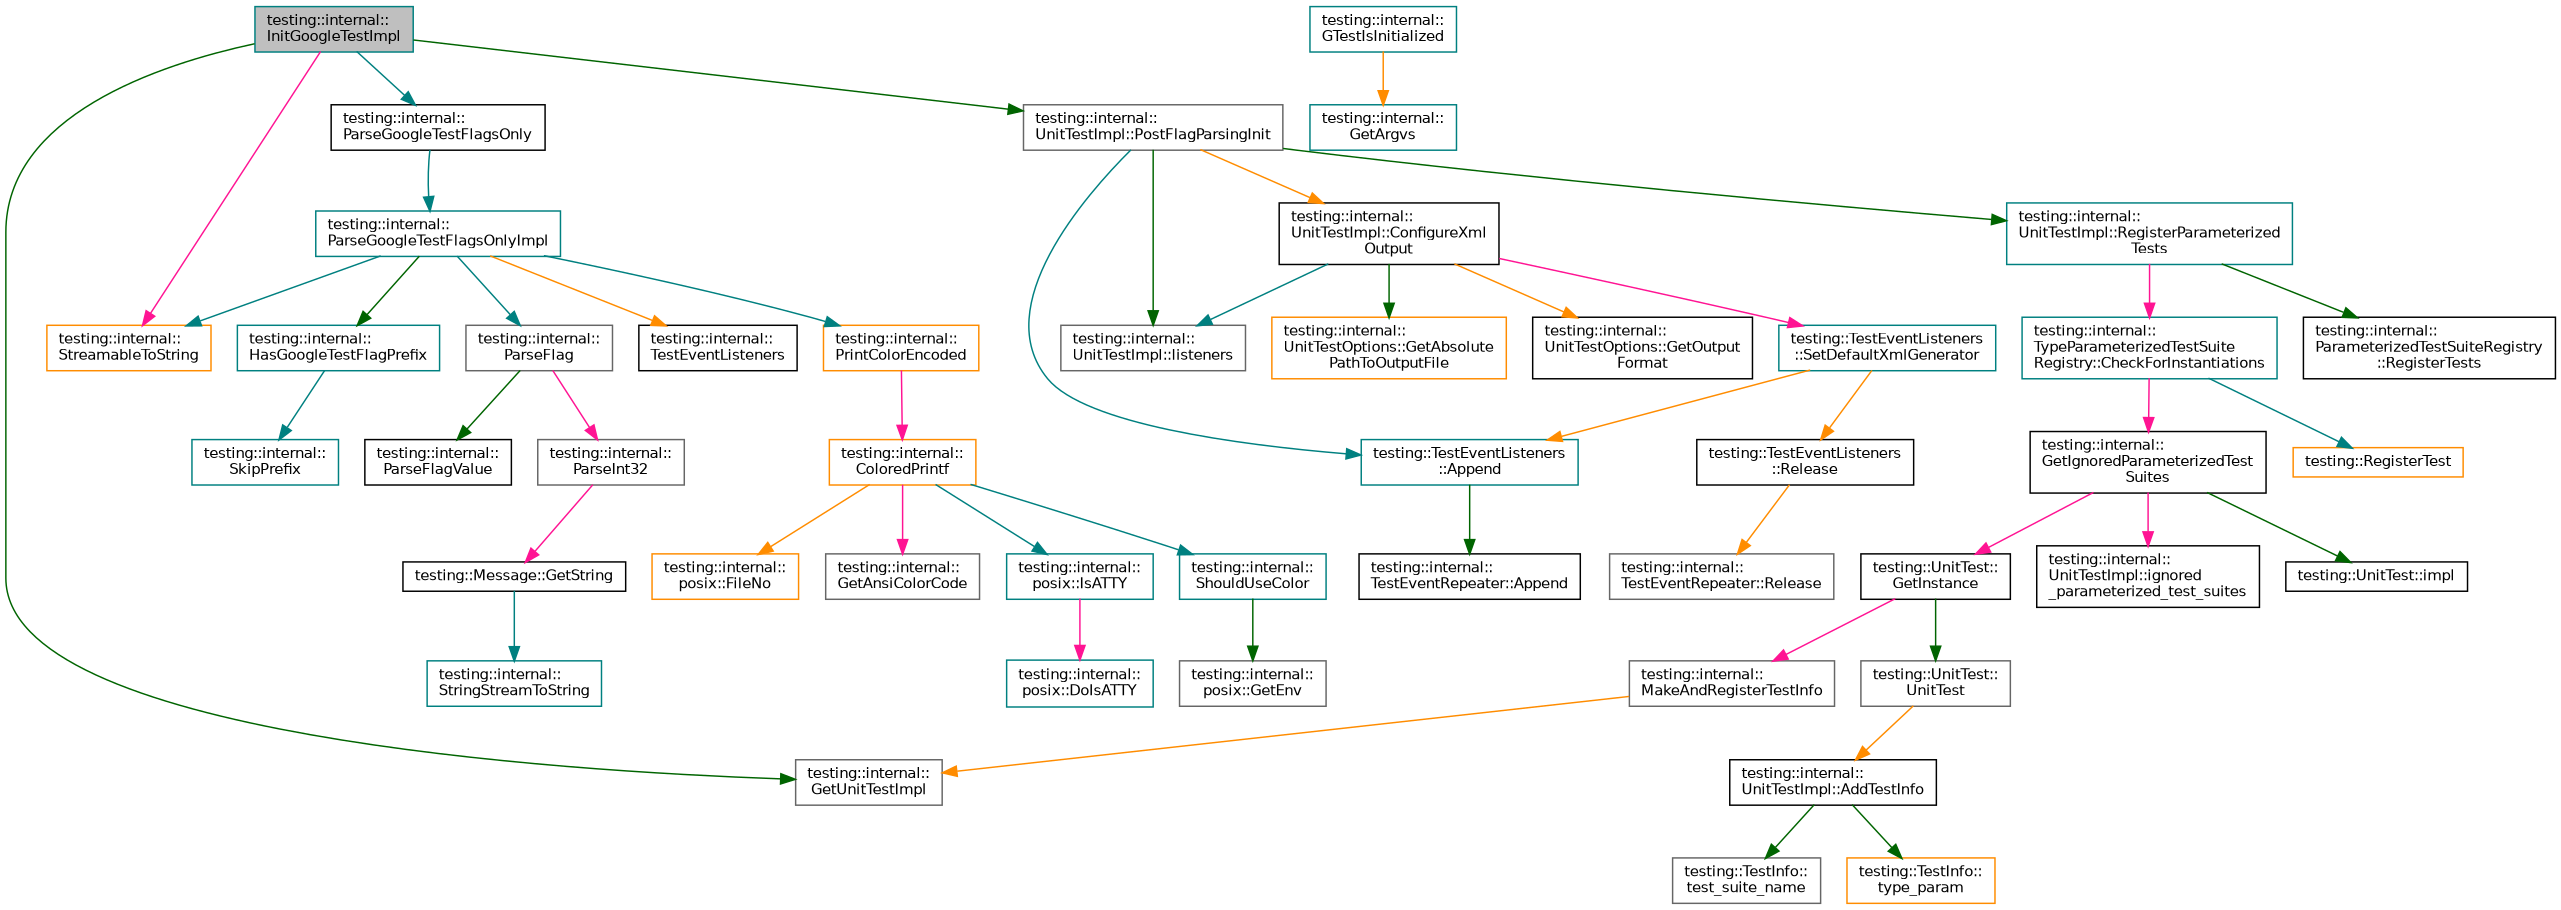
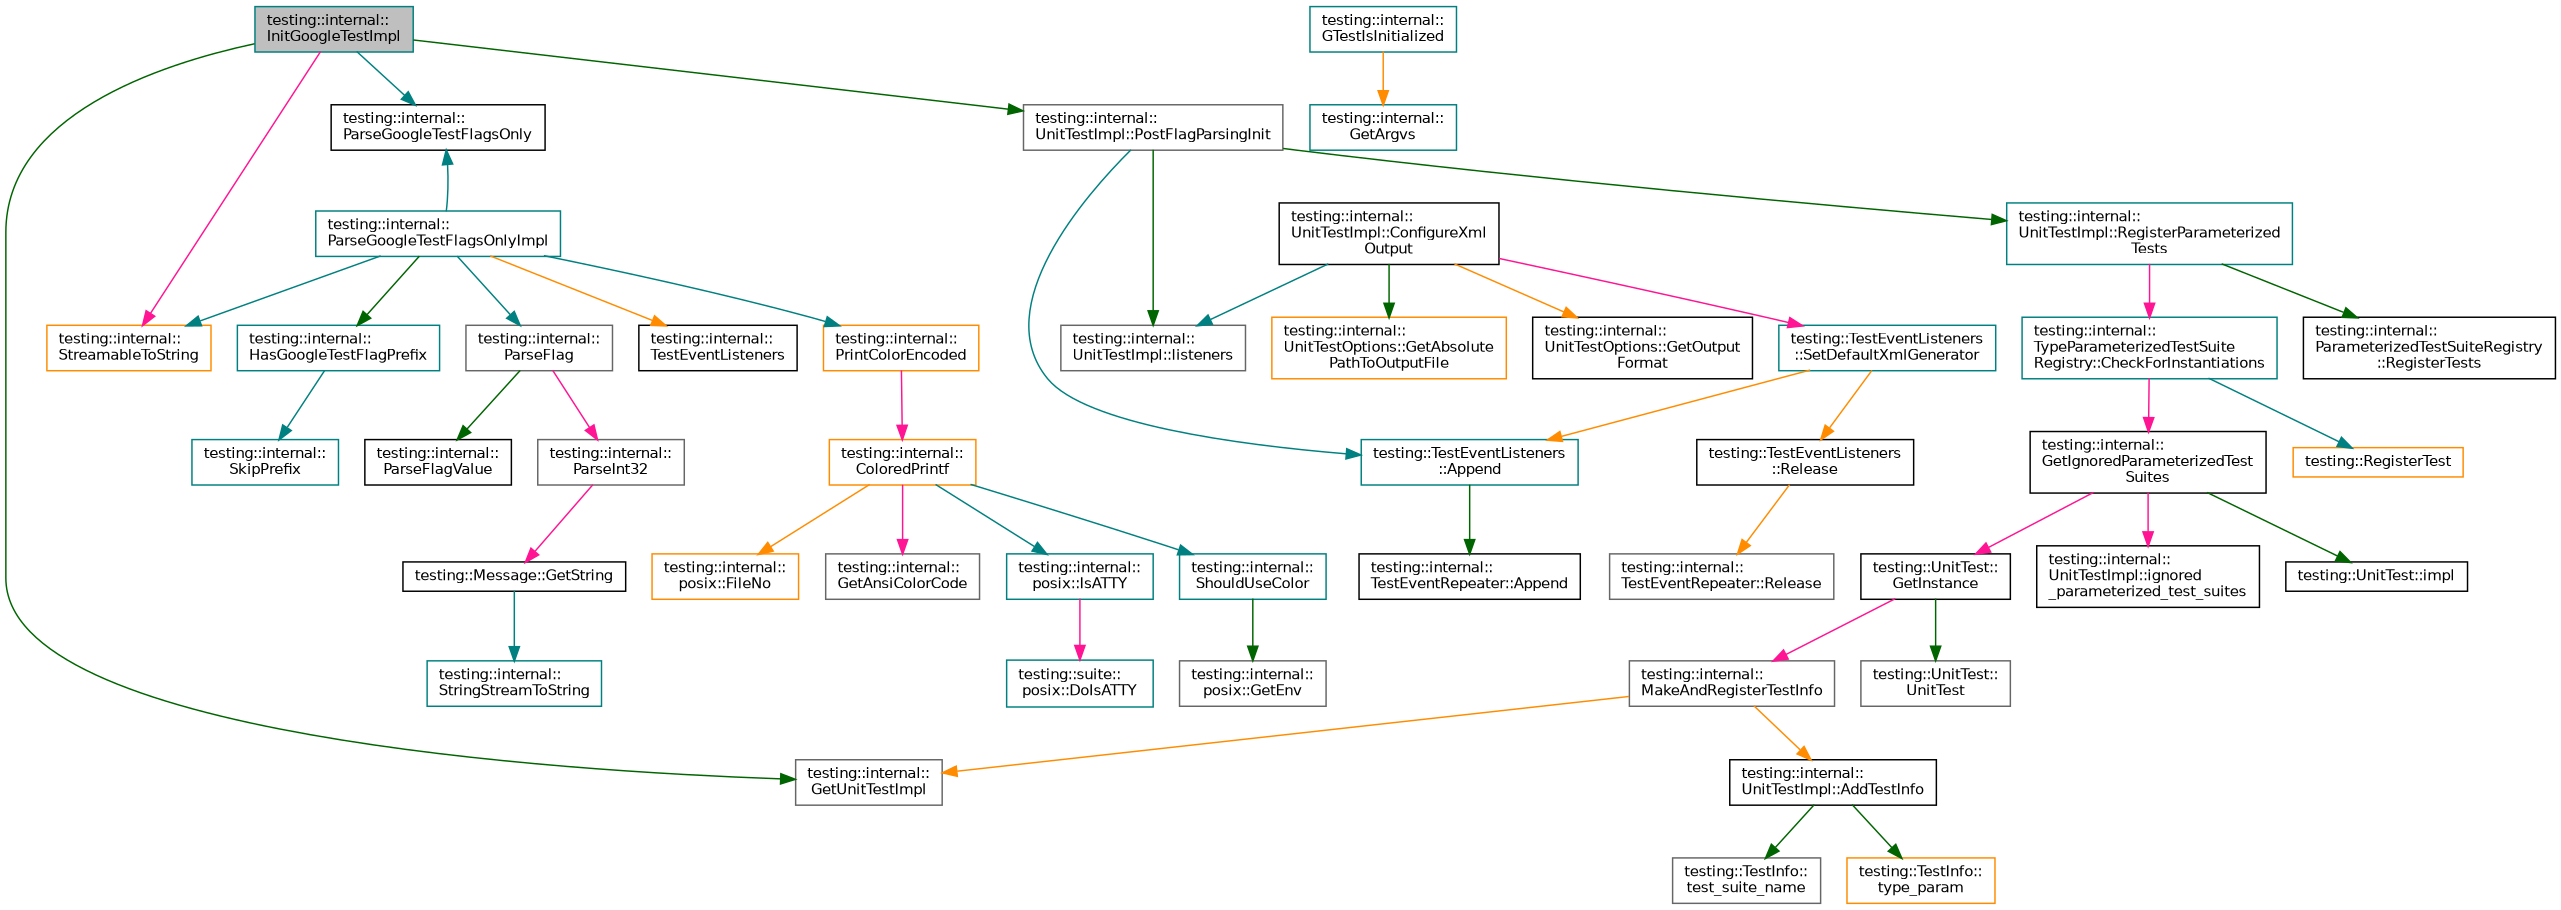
(428, 173) -> (448, 188)
(1255, 174) -> none
(1080, 684) -> (1080, 684)
(1890, 728) -> (1777, 728)
